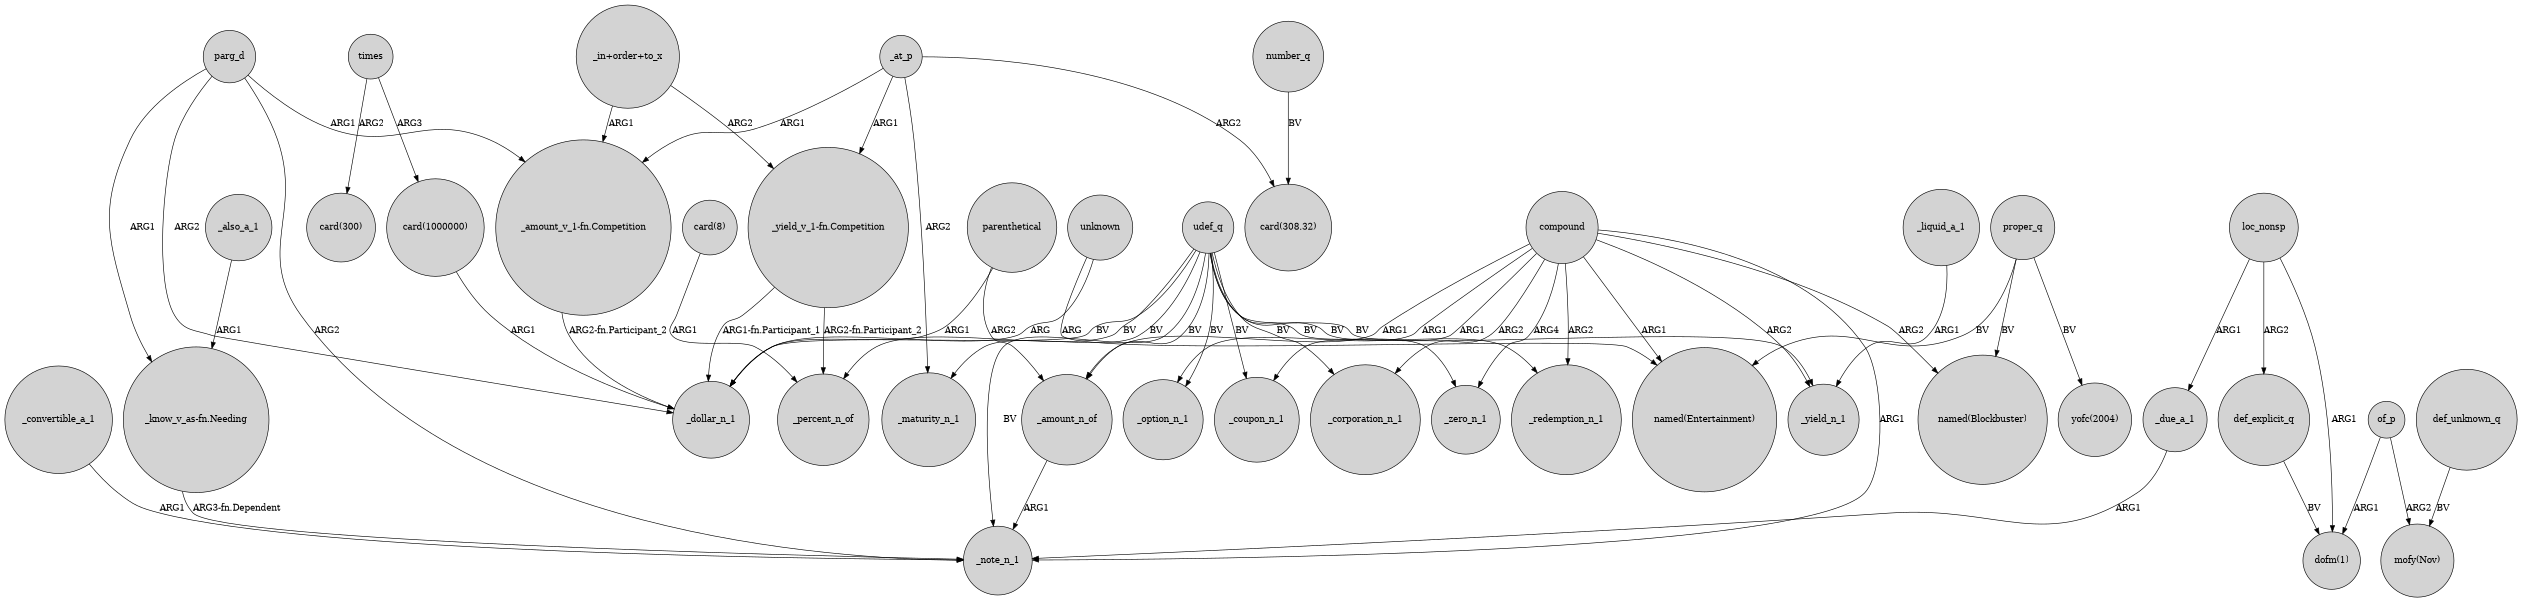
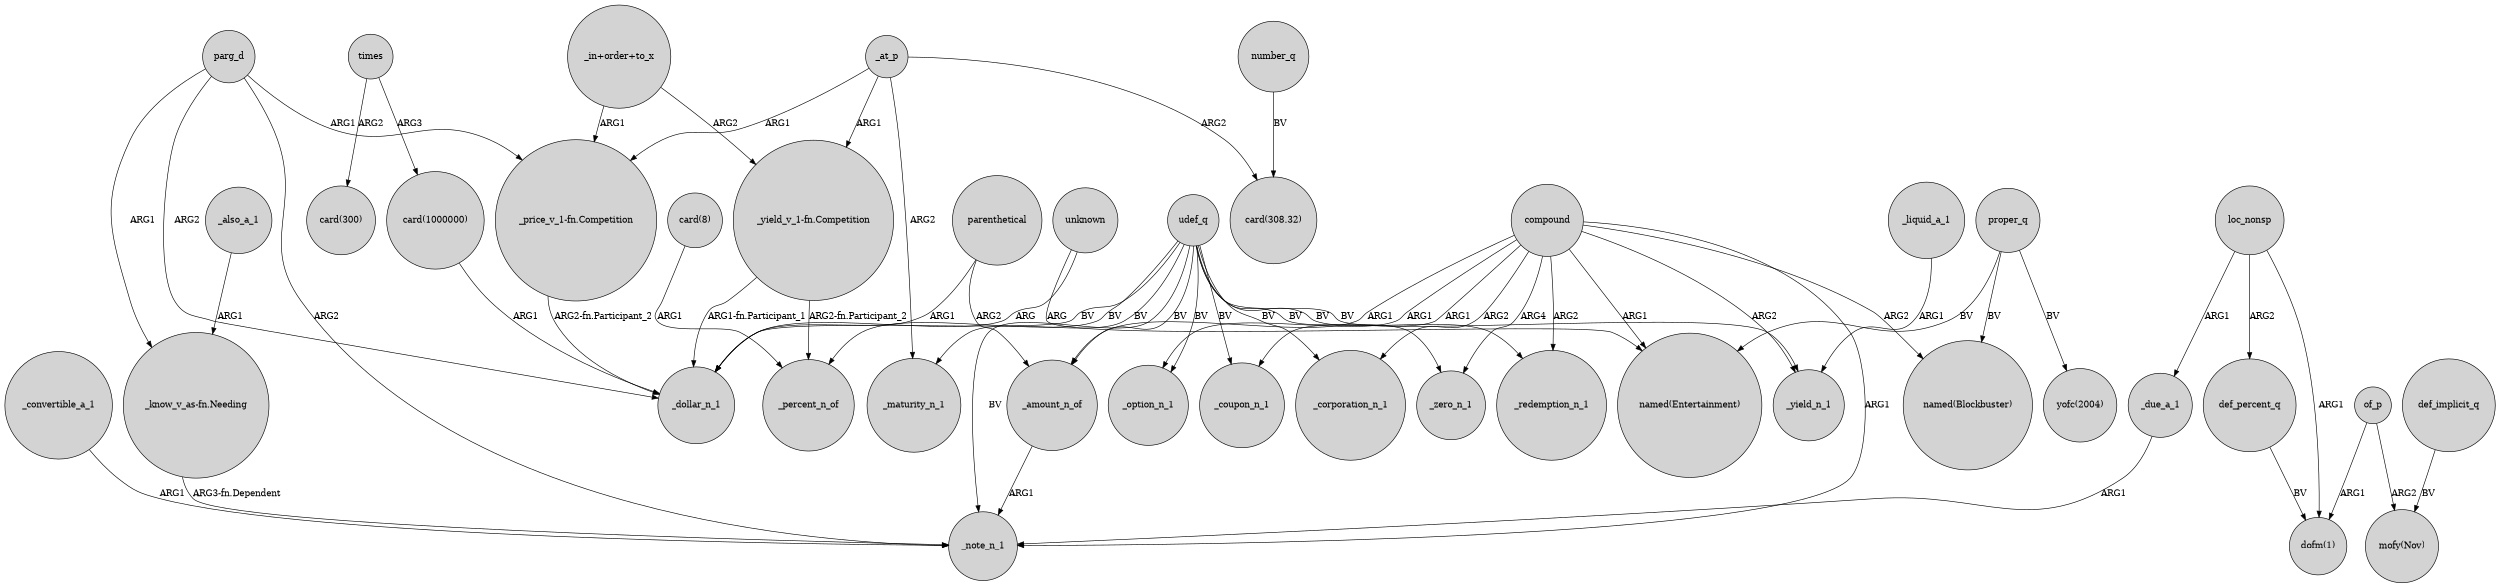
(583, 228) -> (576, 220)
(2264, 420) -> (2250, 405)
(2467, 420) -> (2449, 405)
